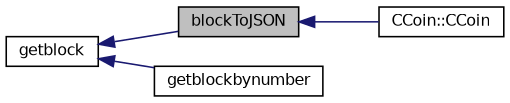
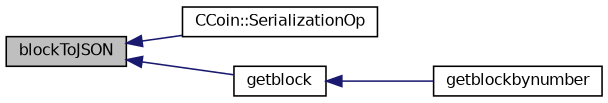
(441, 22) -> (280, 22)
(146, 37) -> (188, 68)
